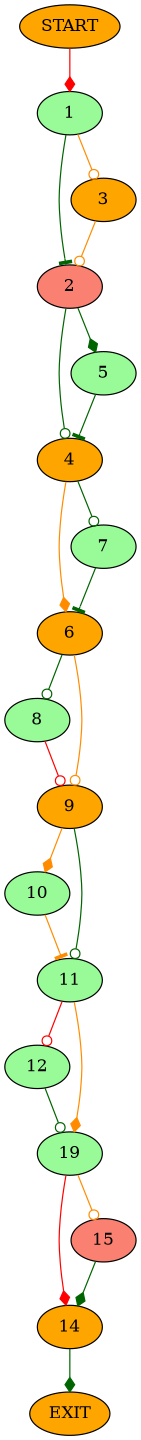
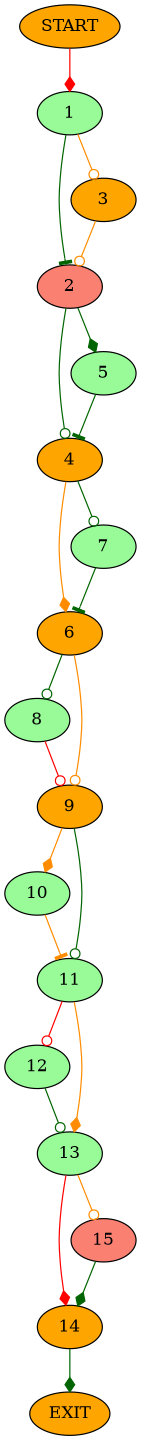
(70, 1154) -> (70, 1154)
